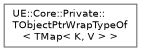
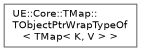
(70, 26) -> (70, 26)
